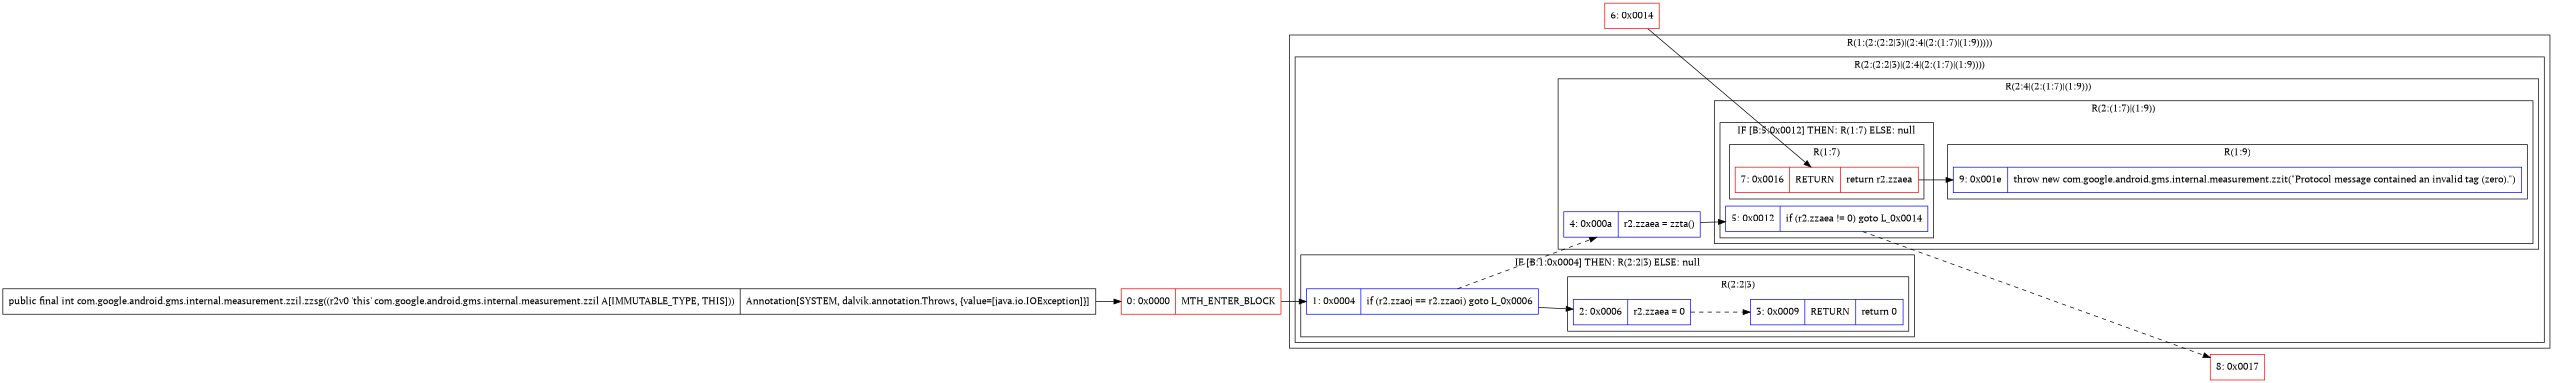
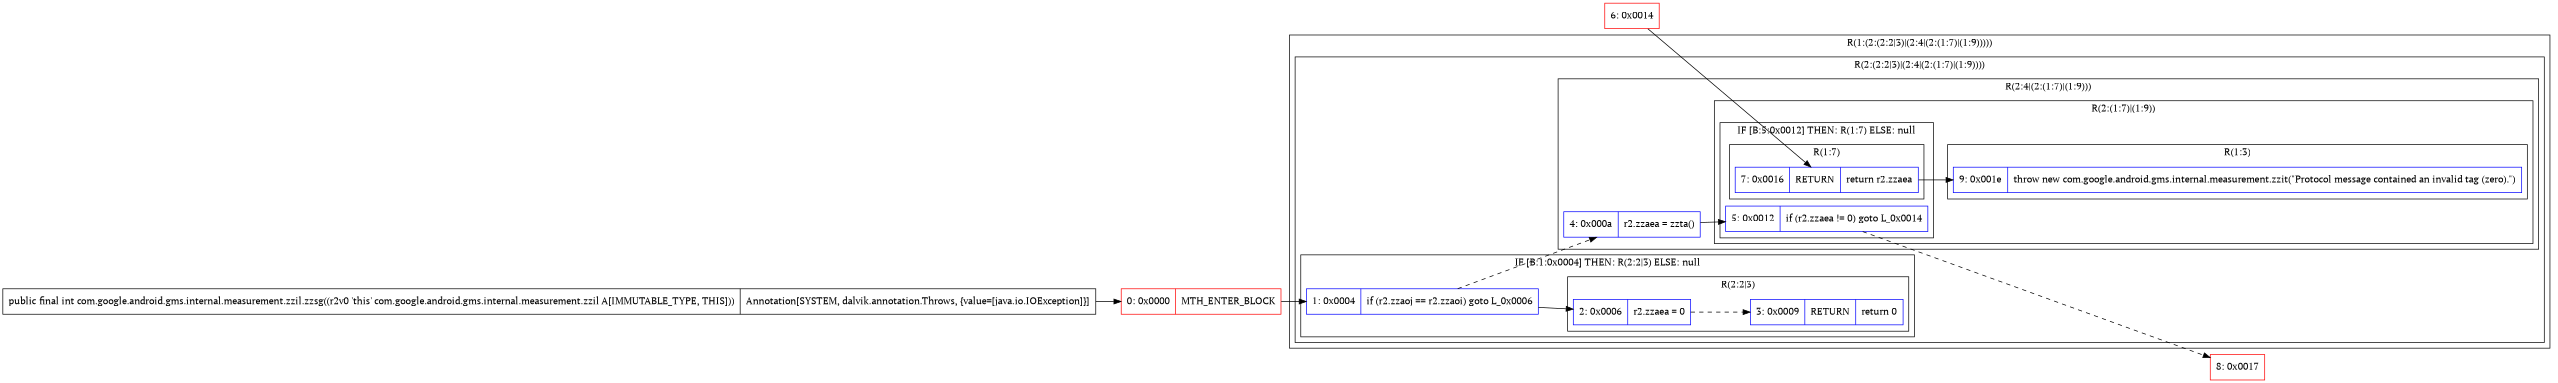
(2237, 153) -> (2237, 153)
(1827, 180) -> (1827, 180)
